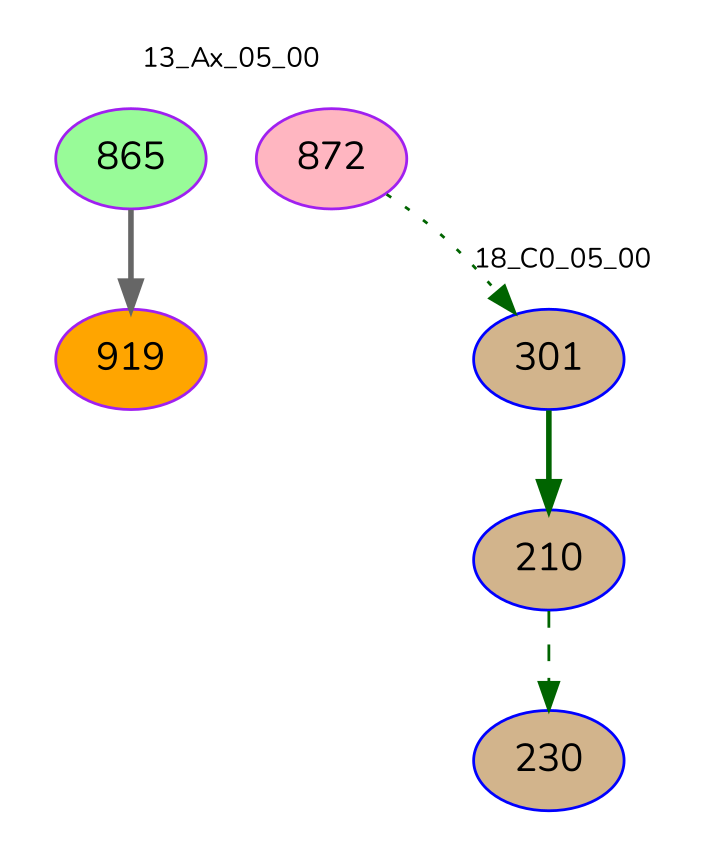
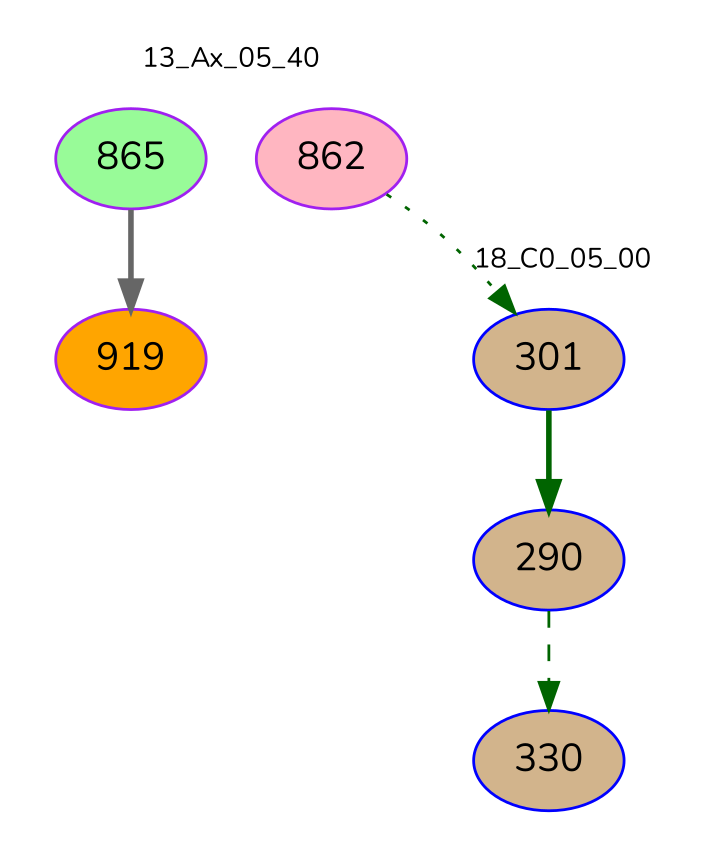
(231, 60) -> (231, 60)
(332, 159) -> (332, 159)
(549, 560) -> (549, 560)
(549, 761) -> (549, 761)
